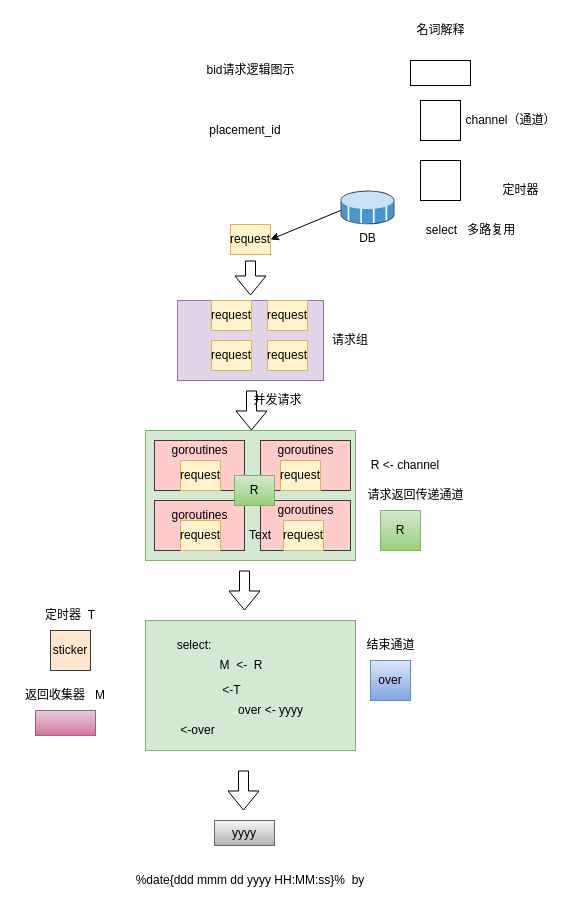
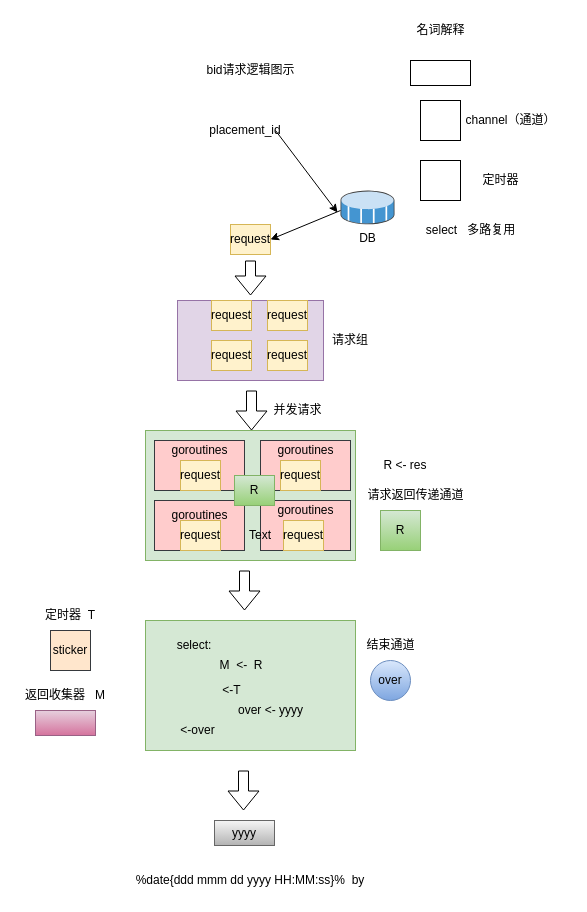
none -> (305, 169)
(521, 191) -> (501, 181)
(278, 401) -> (298, 411)
(406, 466) -> (406, 466)
(391, 681) -> (391, 681)
